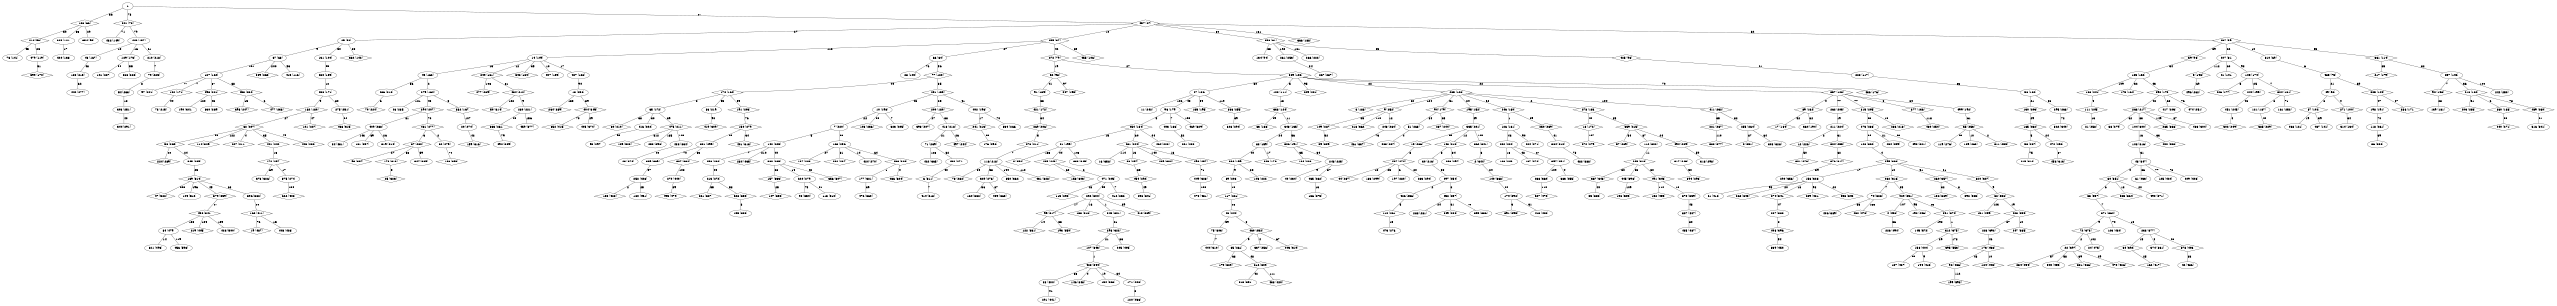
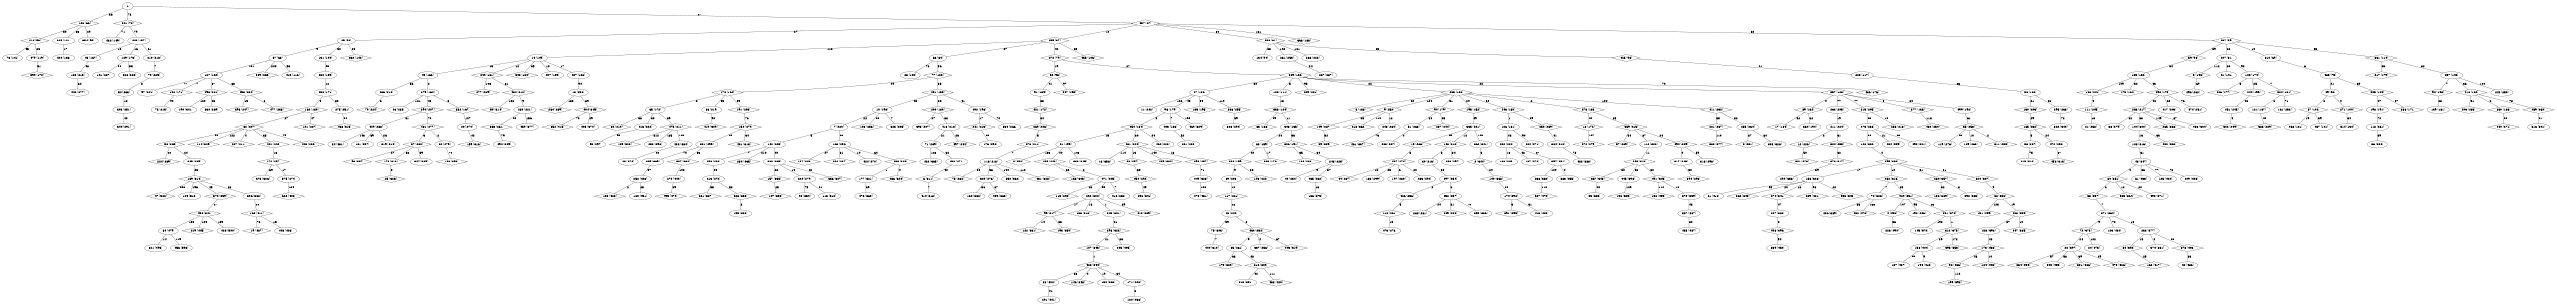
none -> (1681, 153)
(2081, 239) -> (2081, 239)
